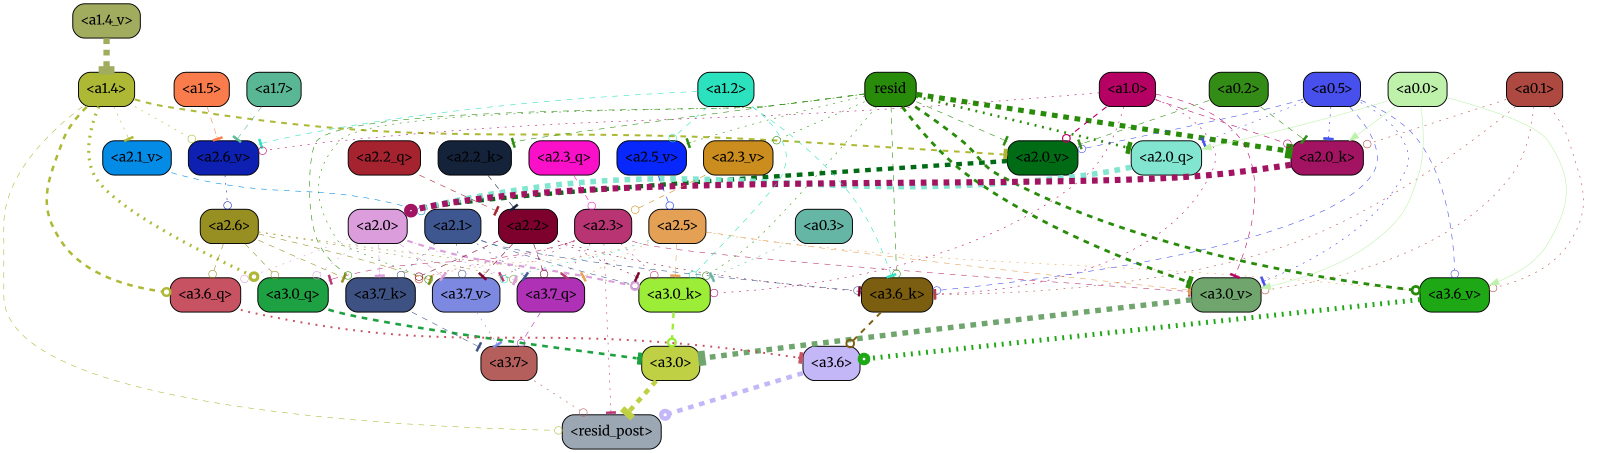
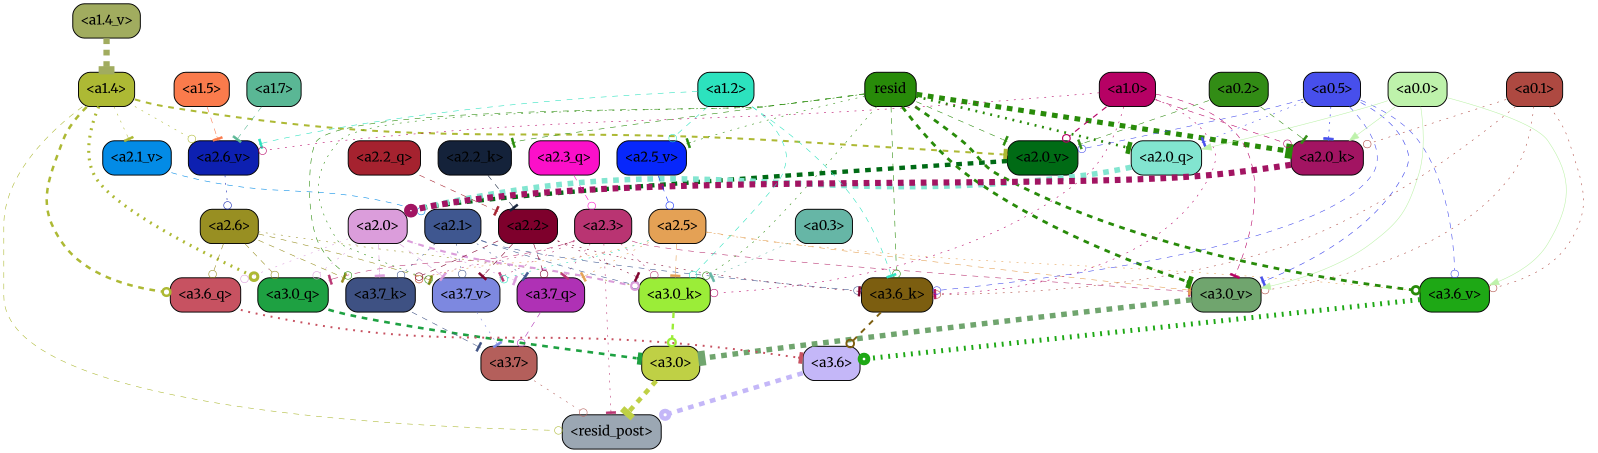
(738, 158) -> none
(1375, 213) -> (1375, 213)
(384, 253) -> none
(1262, 253) -> (1262, 253)
